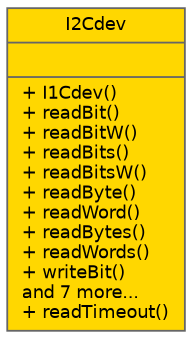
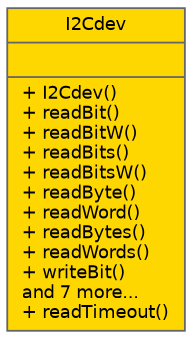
(70, 93) -> (70, 93)
